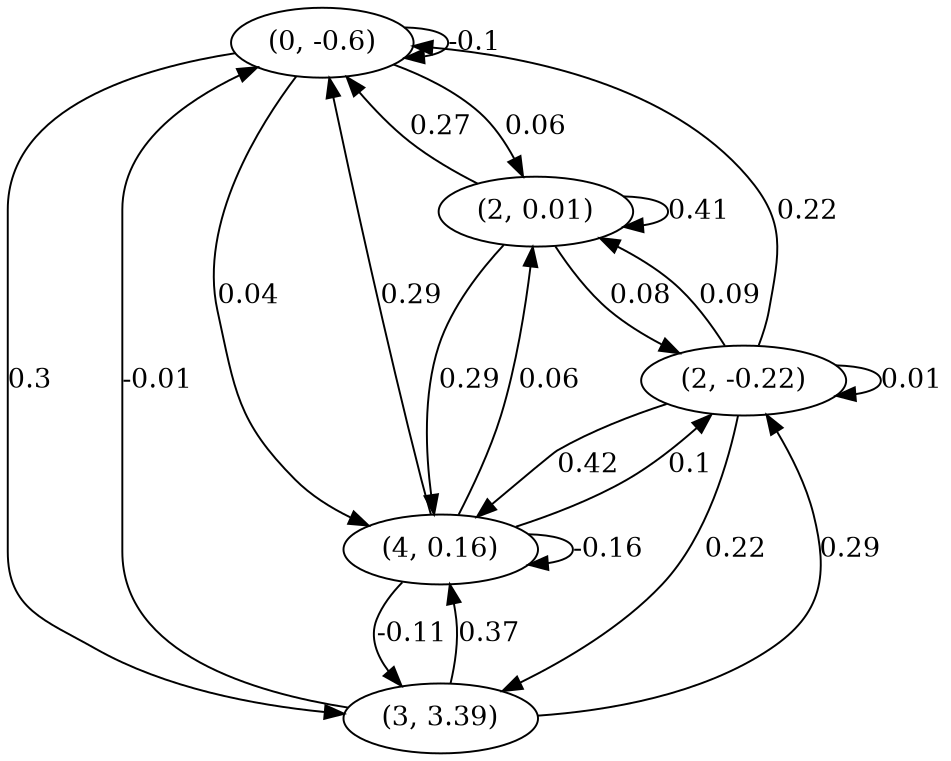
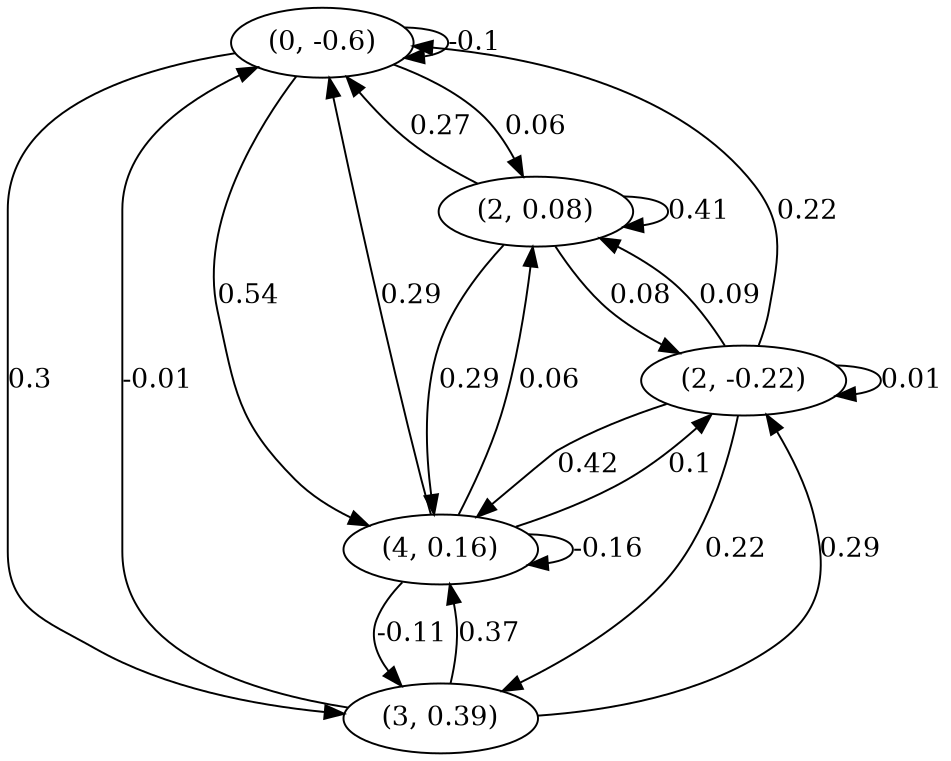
(536, 212) -> (536, 212)
(249, 296) -> (249, 296)
(441, 718) -> (441, 718)
